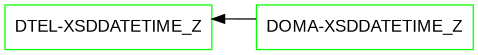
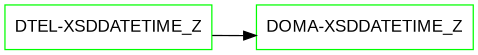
(240, 19) -> (228, 36)
